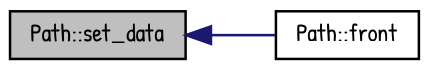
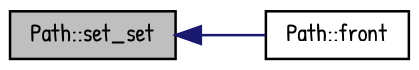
(98, 35) -> (93, 35)
